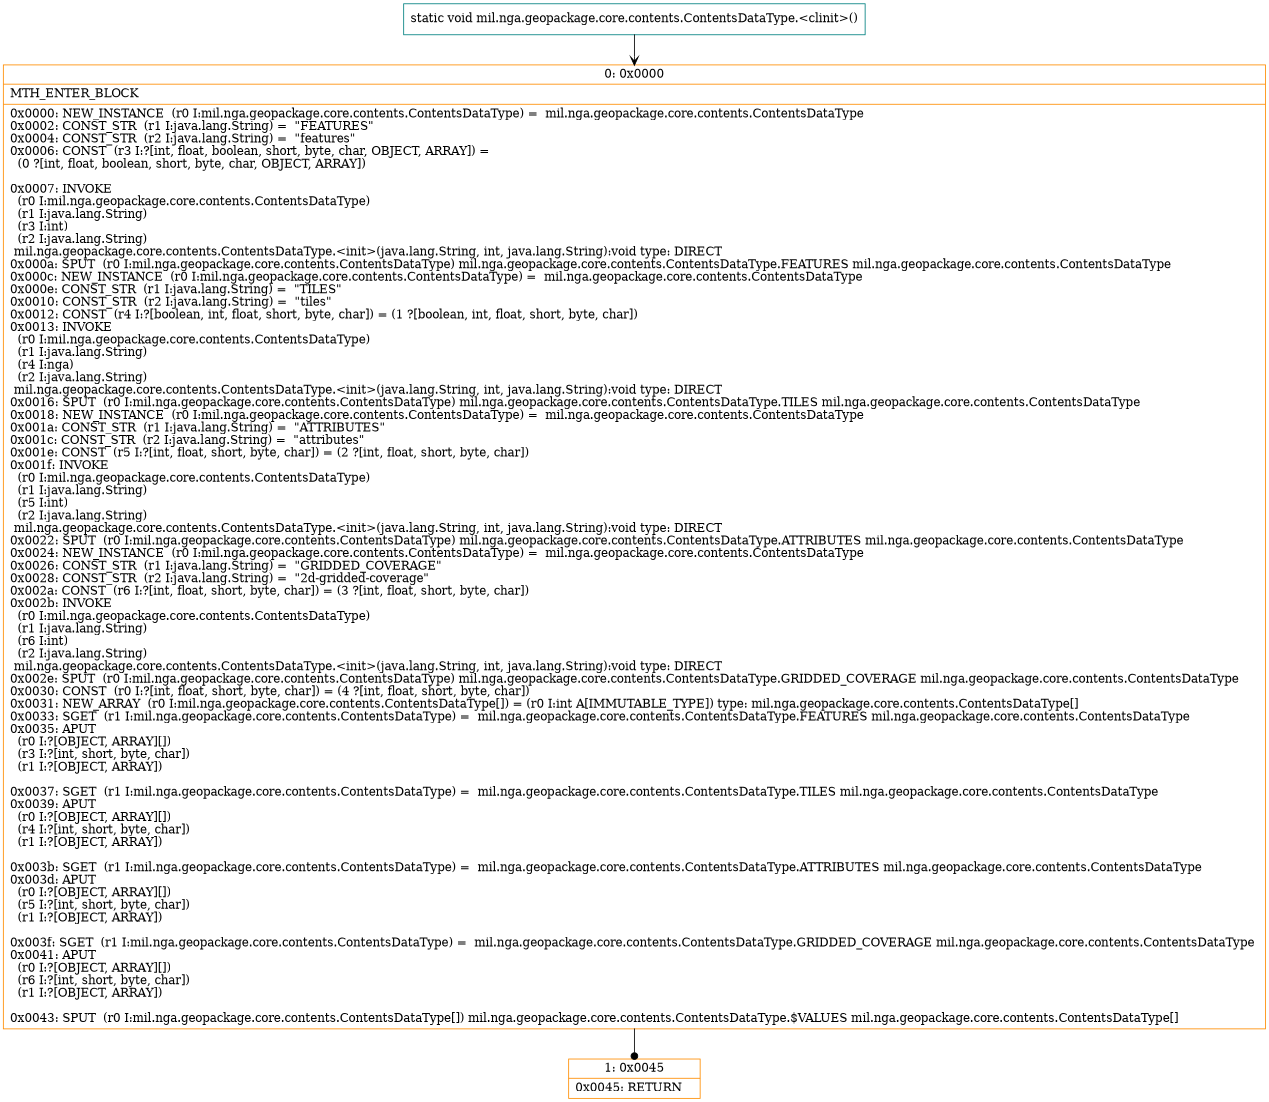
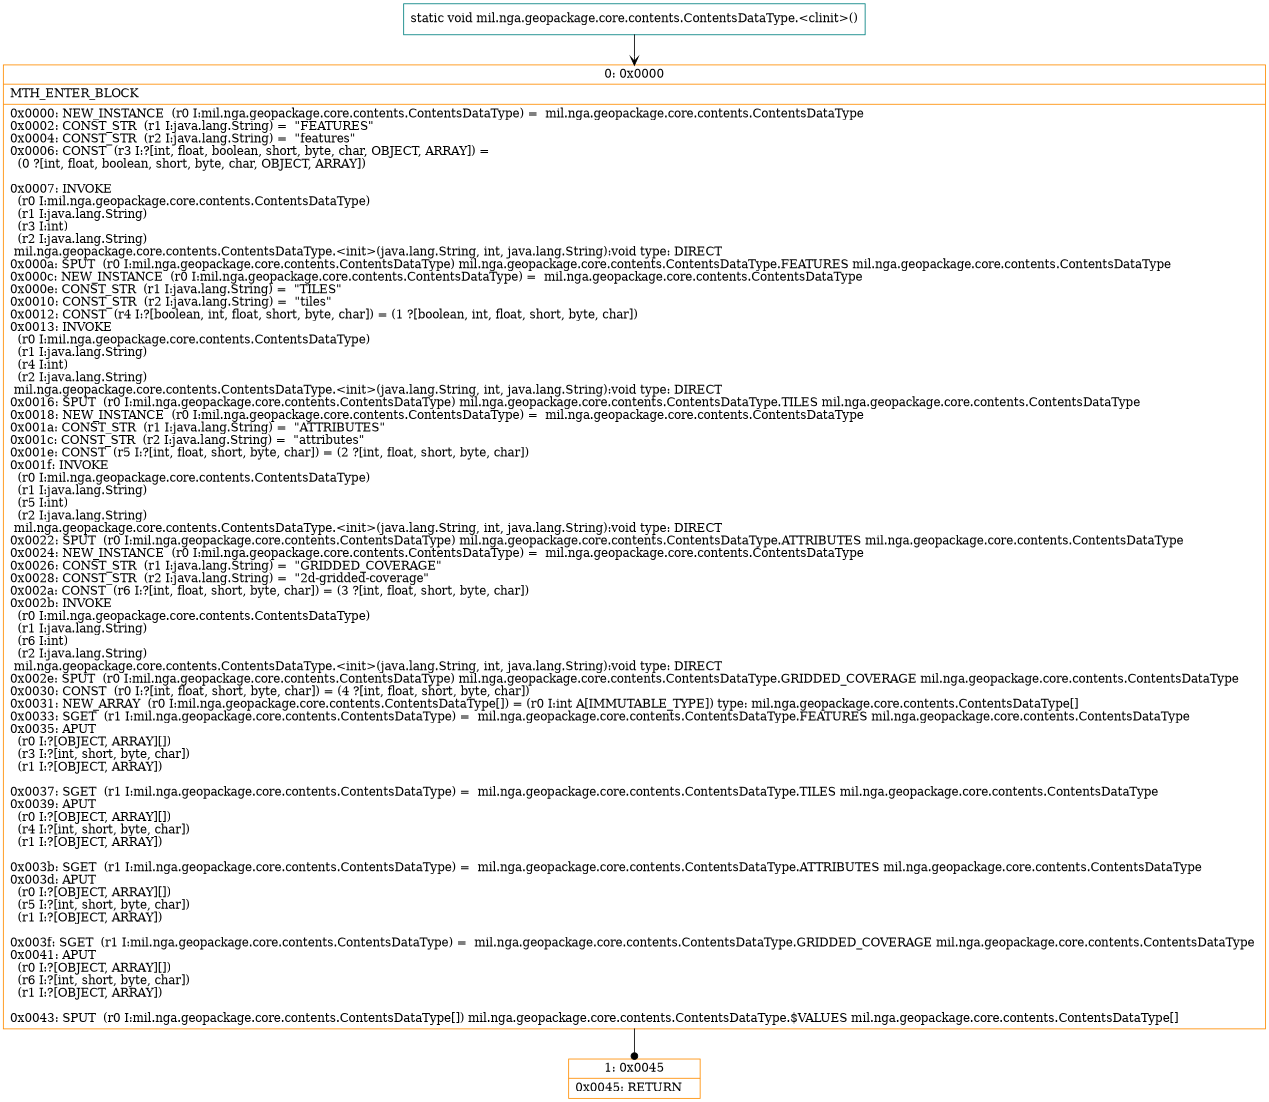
(42, 365) -> (39, 365)
